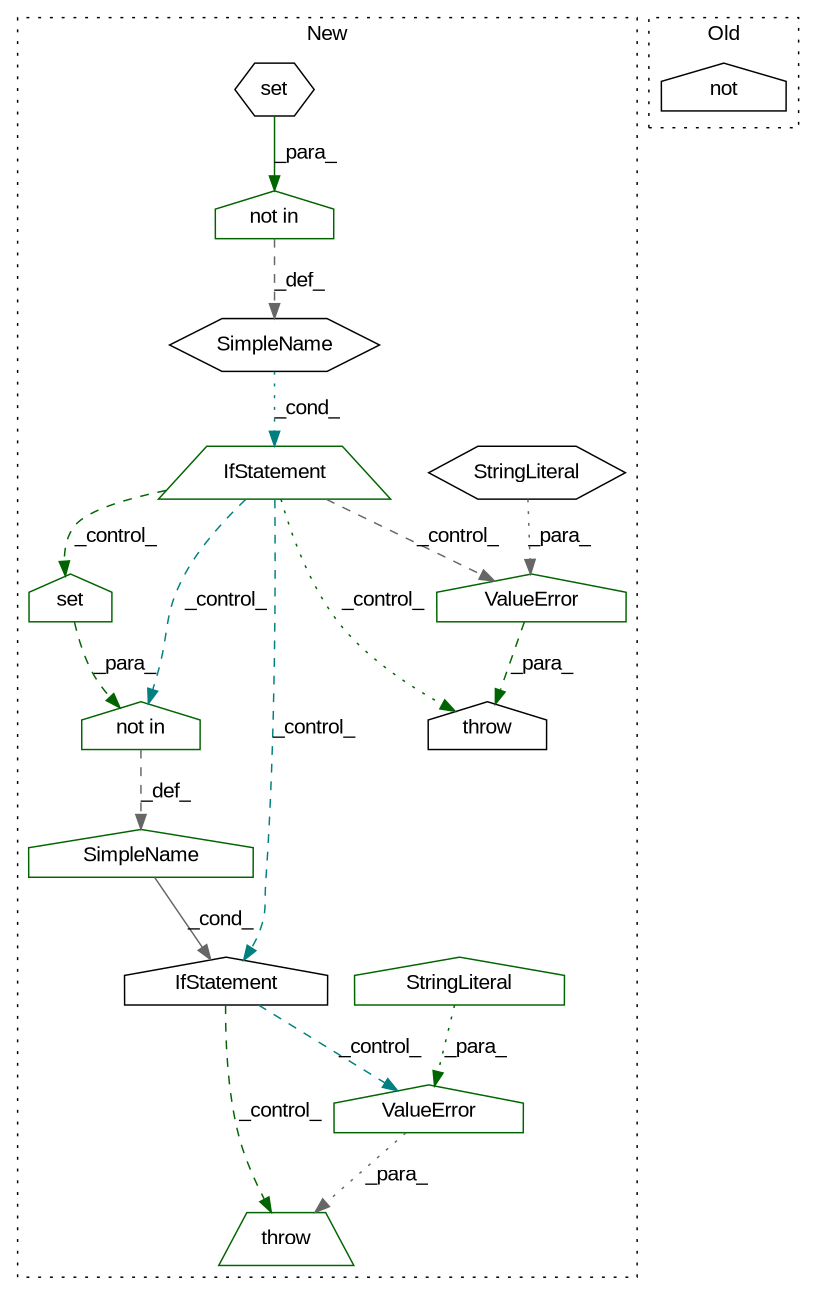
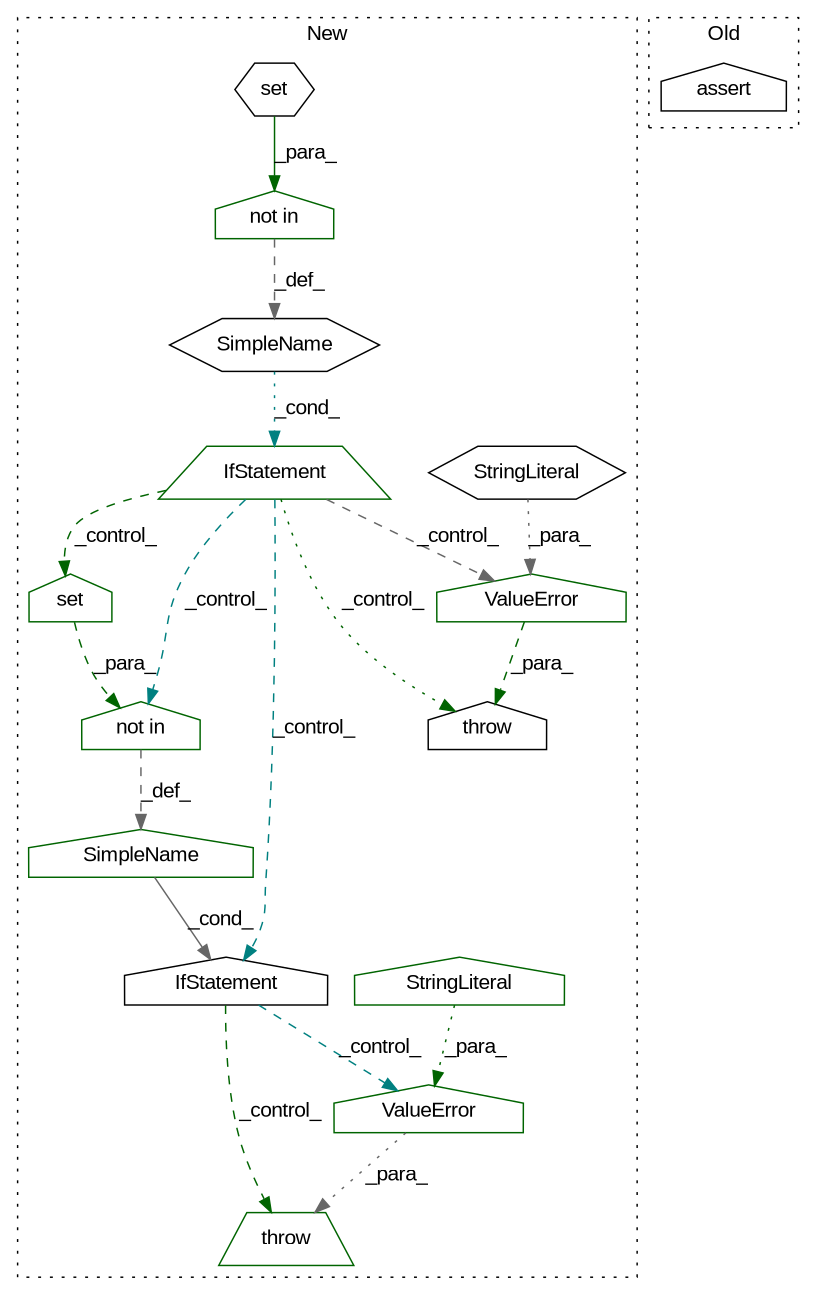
(724, 90) -> (724, 90)
